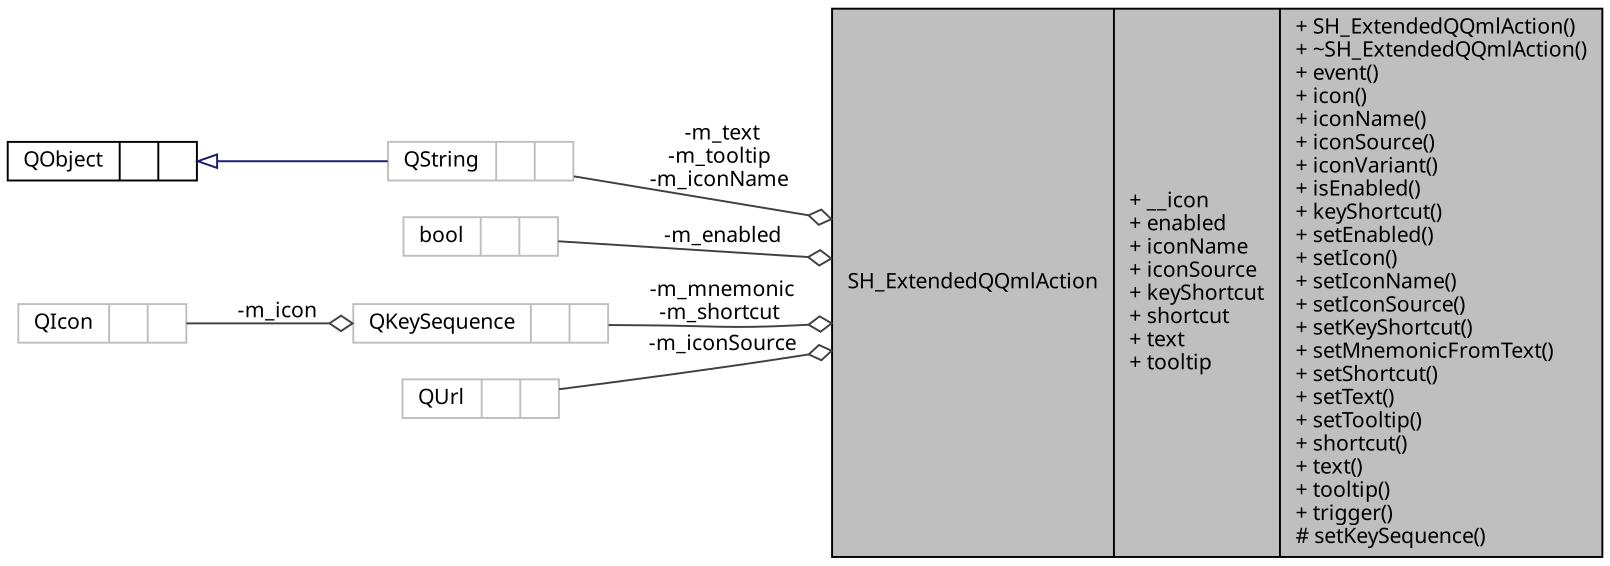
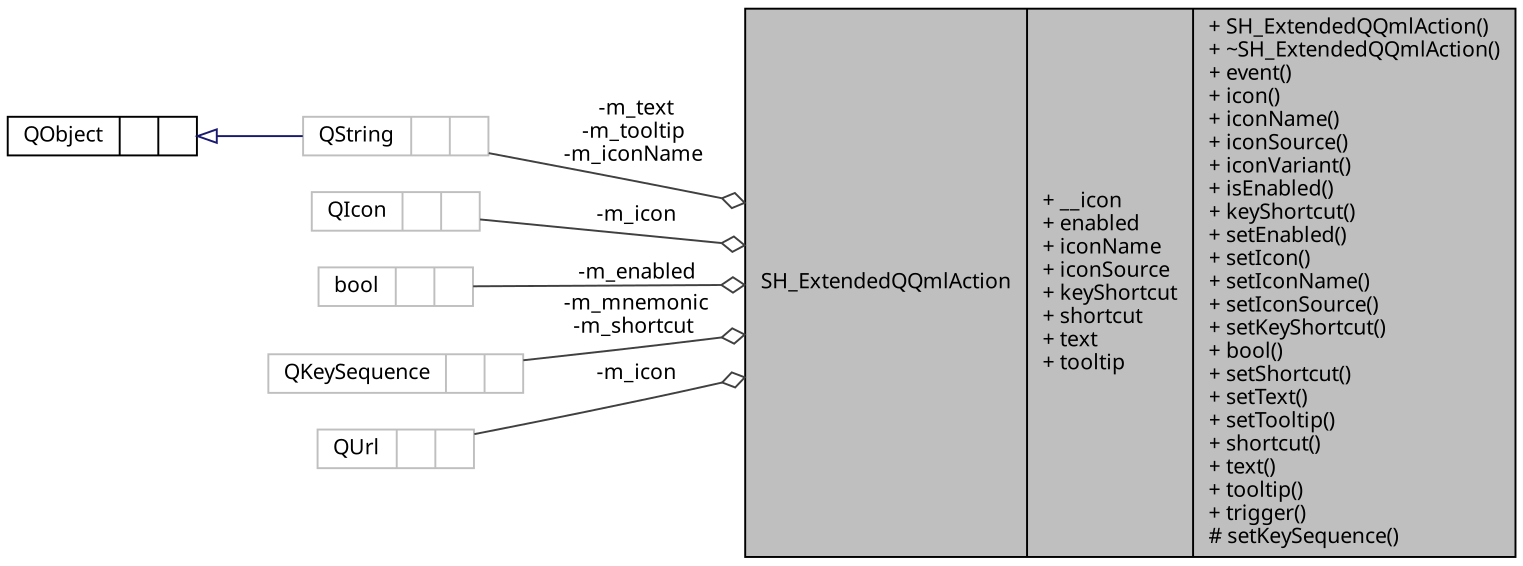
(258, 323) -> (601, 231)
(720, 345) -> (634, 374)
(1425, 351) -> (1246, 351)
